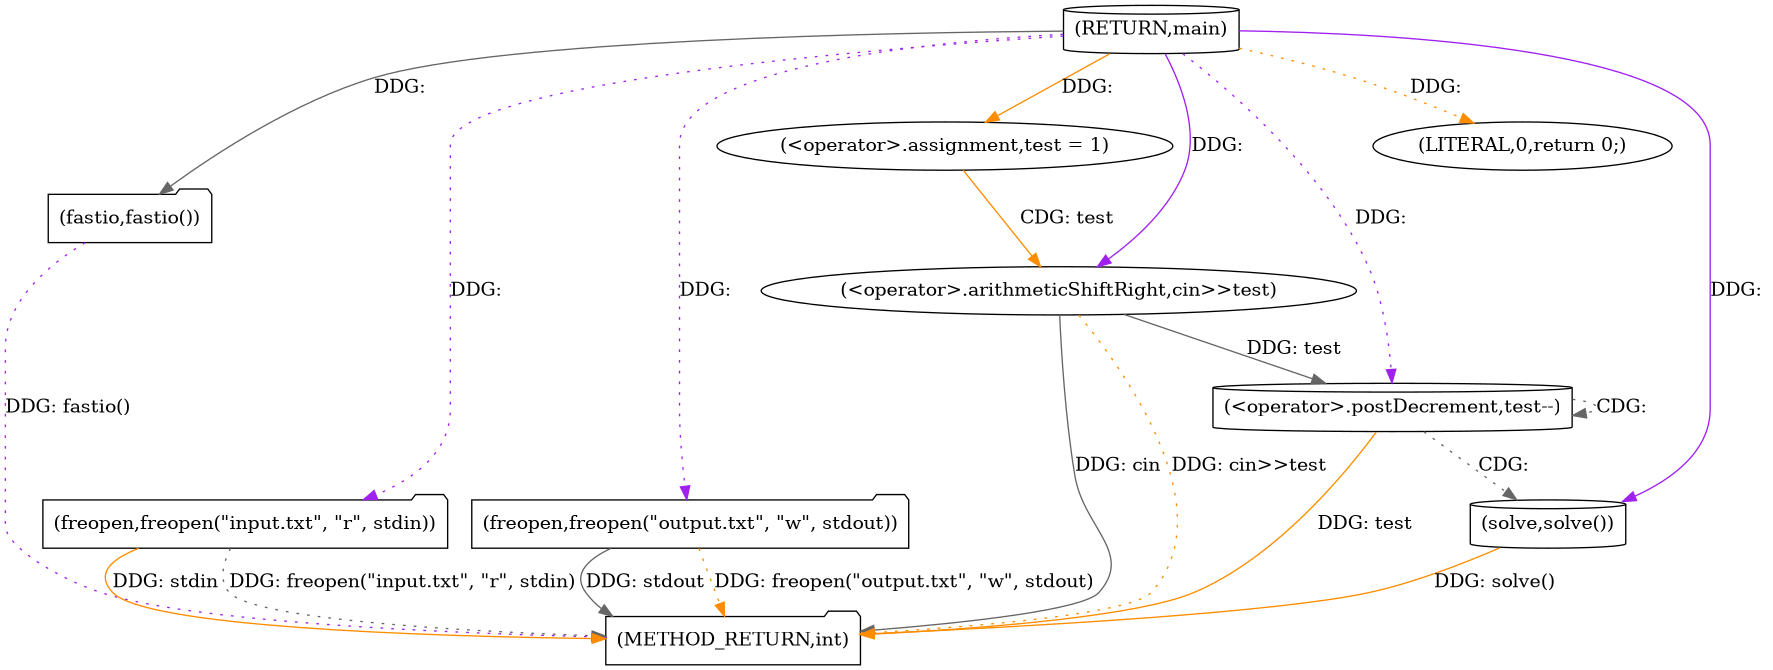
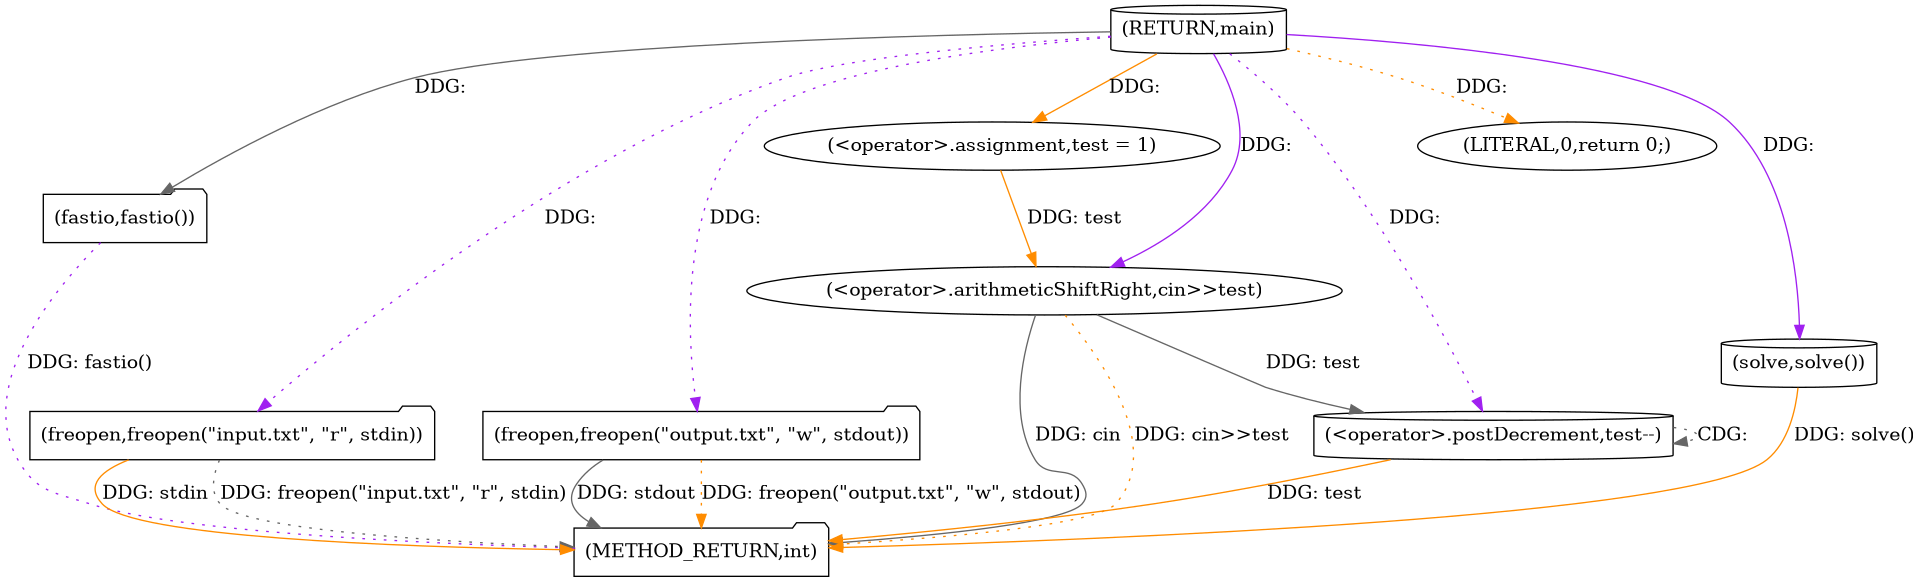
(1067, 218) -> (1075, 218)
(1465, 462) -> none
